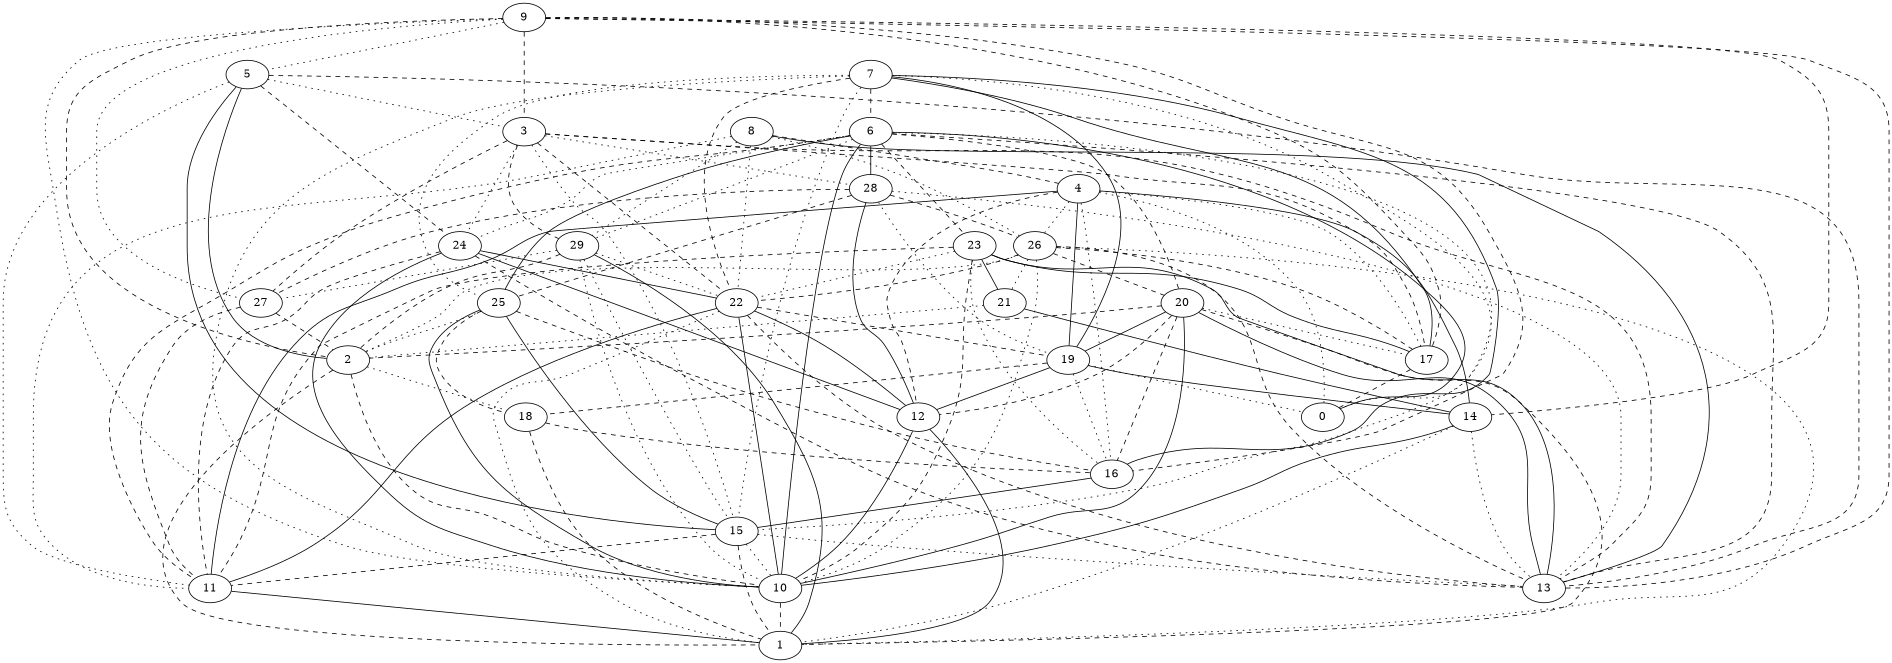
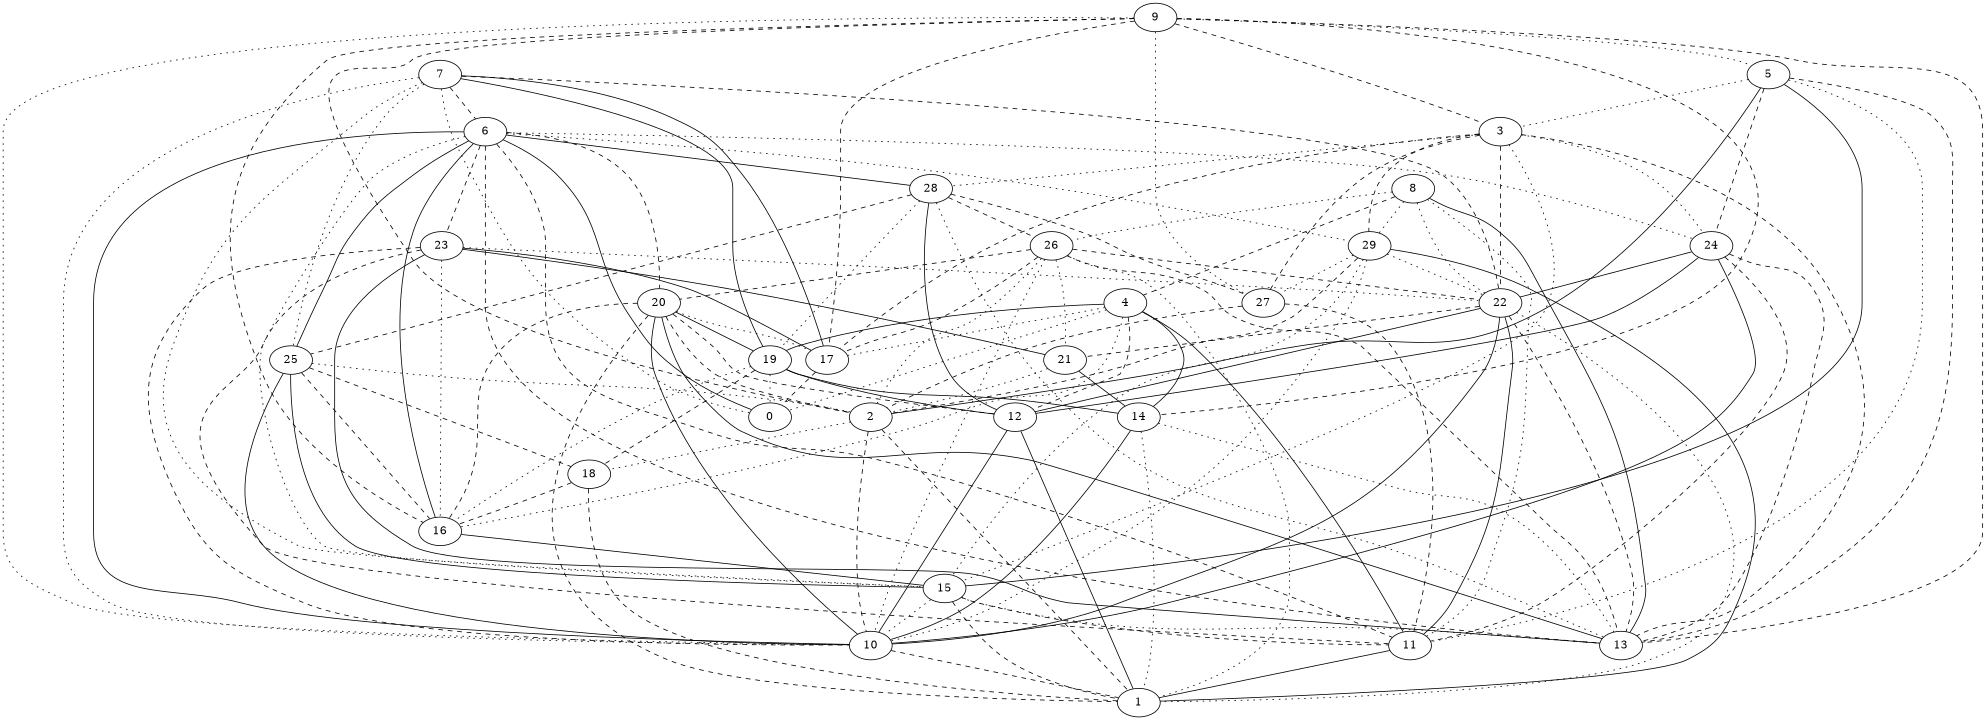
(1444, 201) -> (400, 322)
(1057, 217) -> none
(902, 331) -> (1322, 326)
